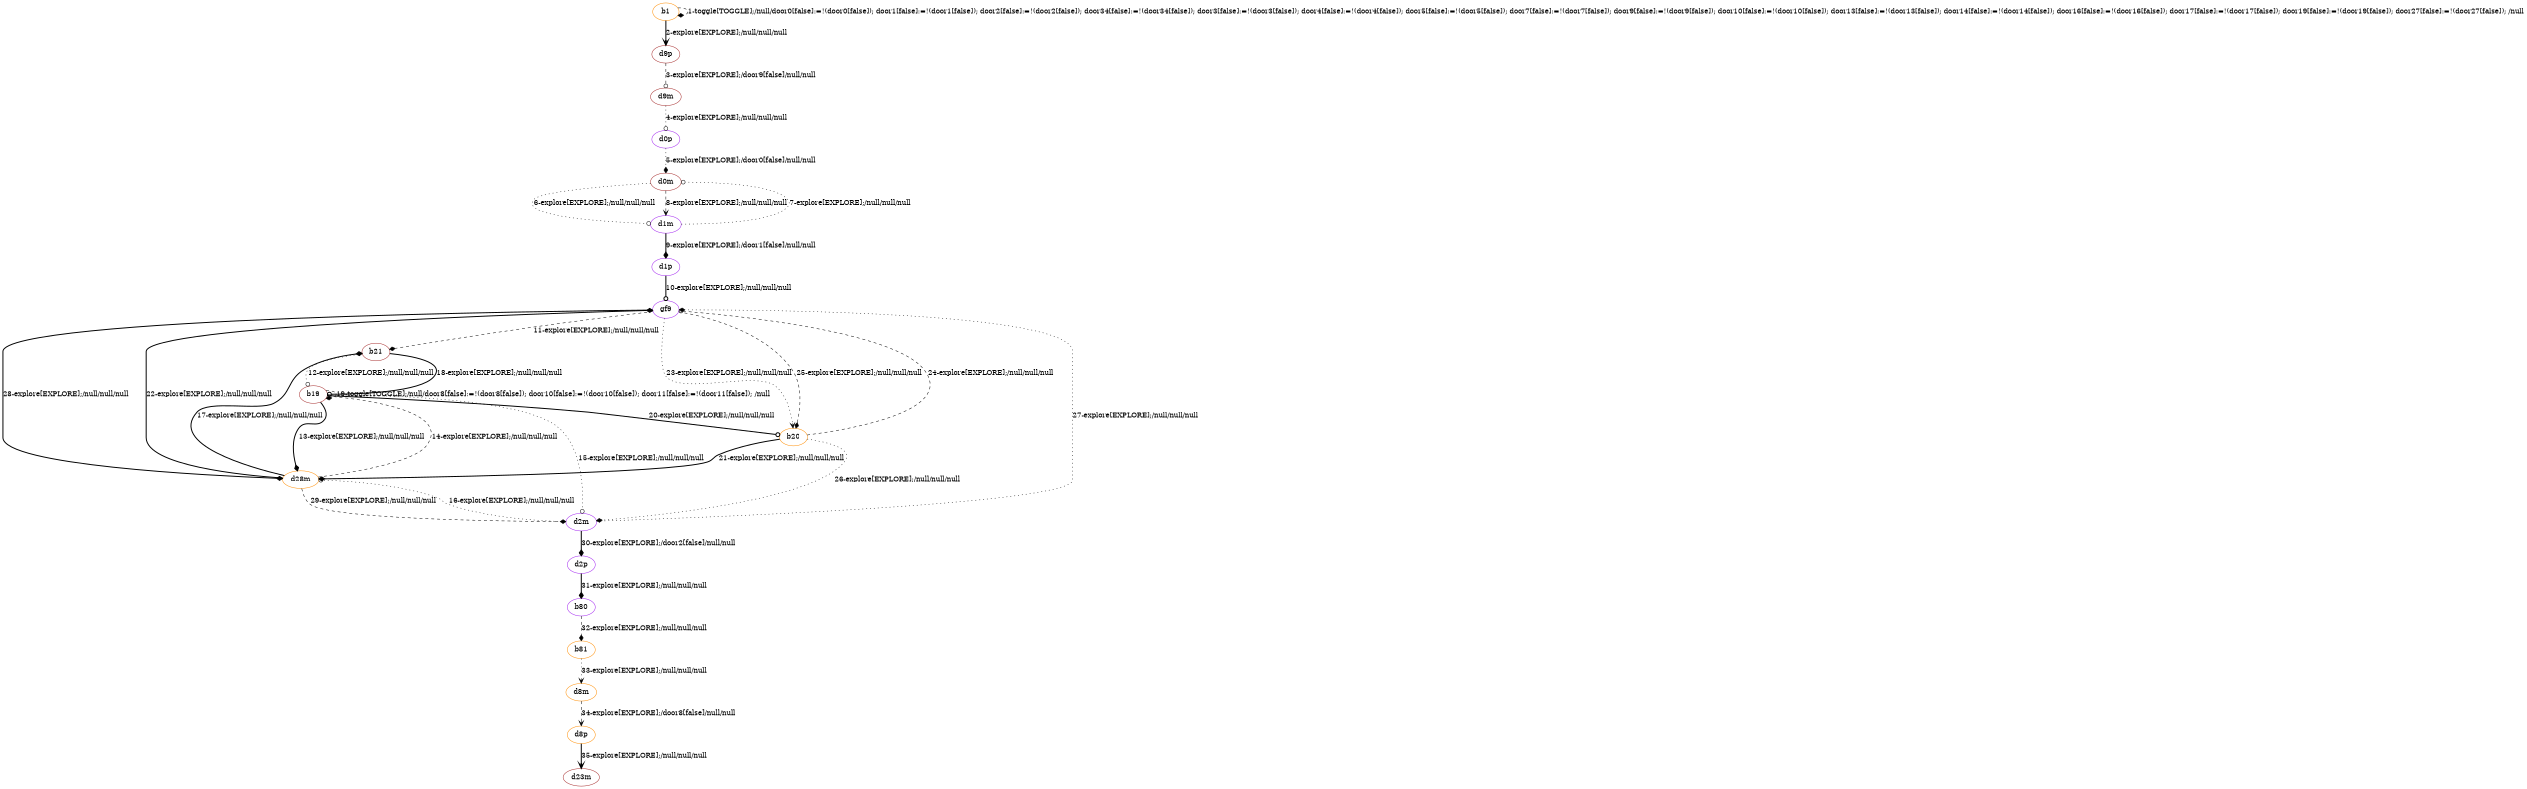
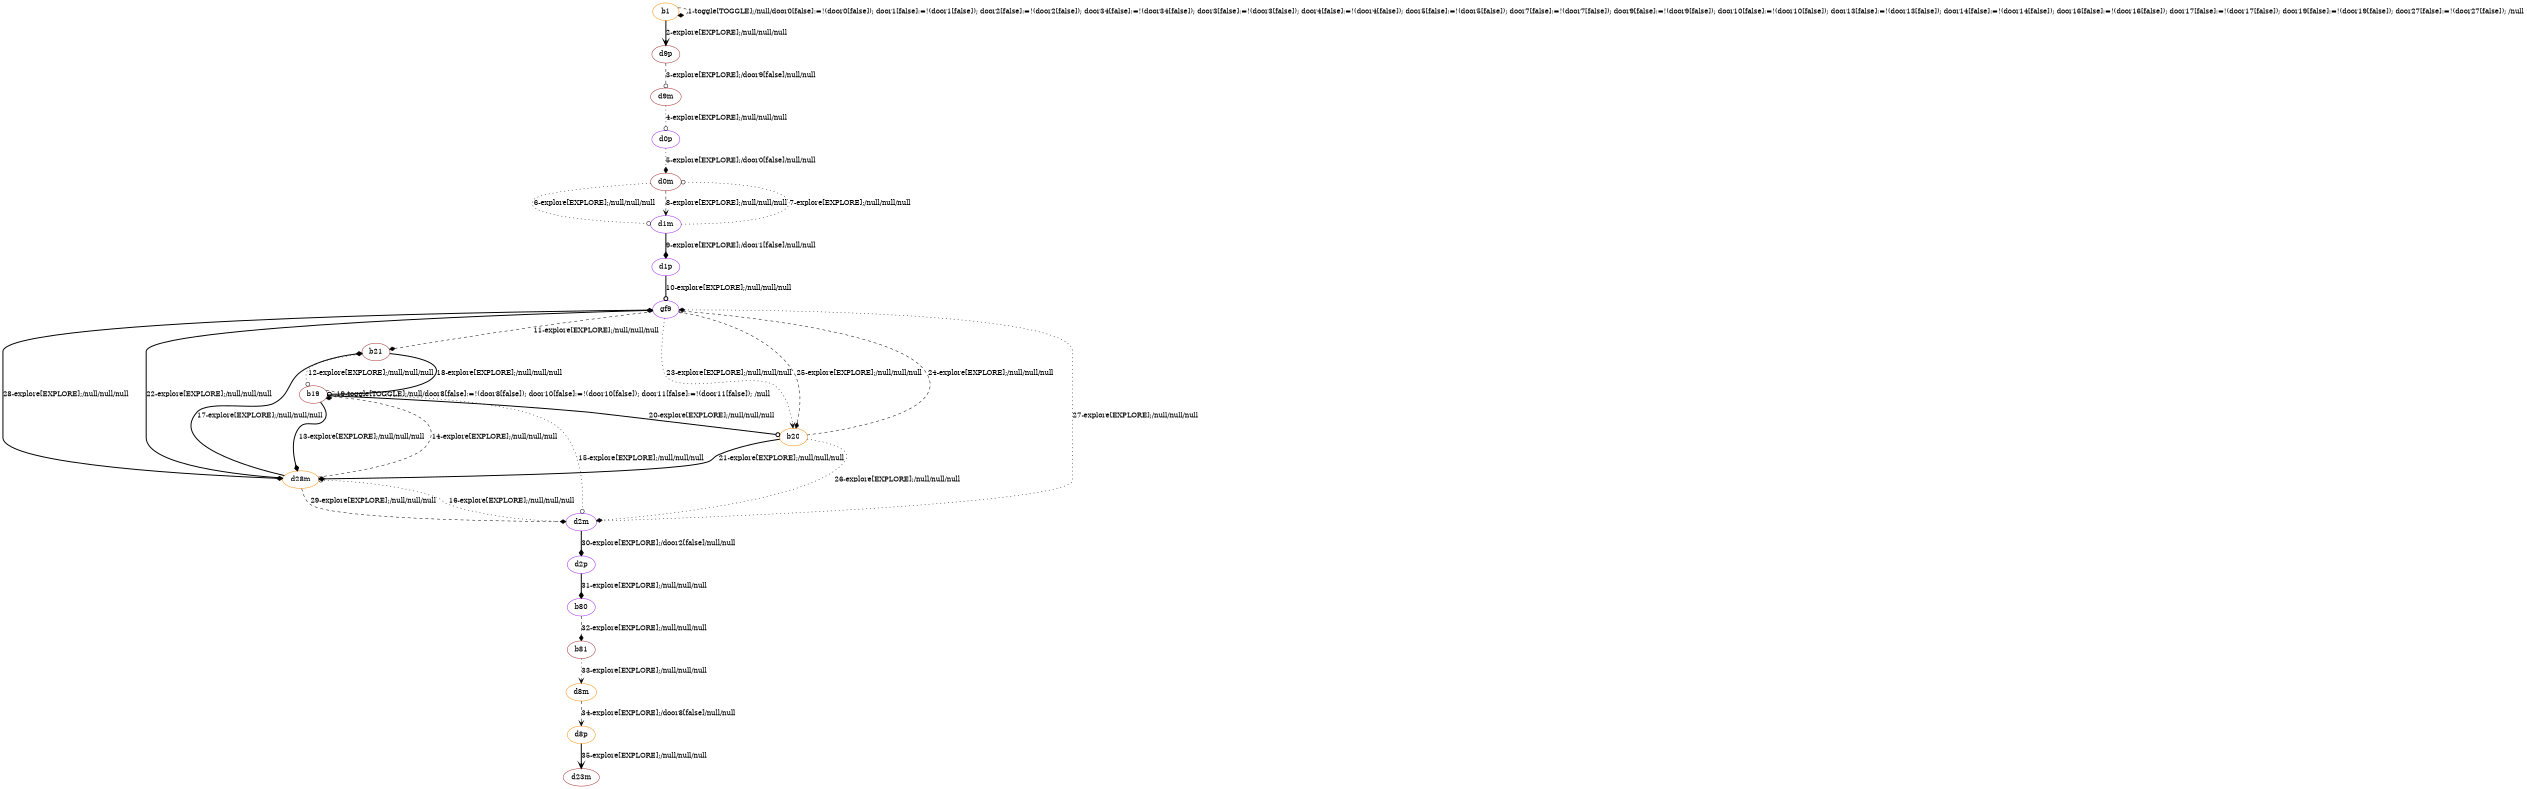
(581, 650) -> (581, 650)
